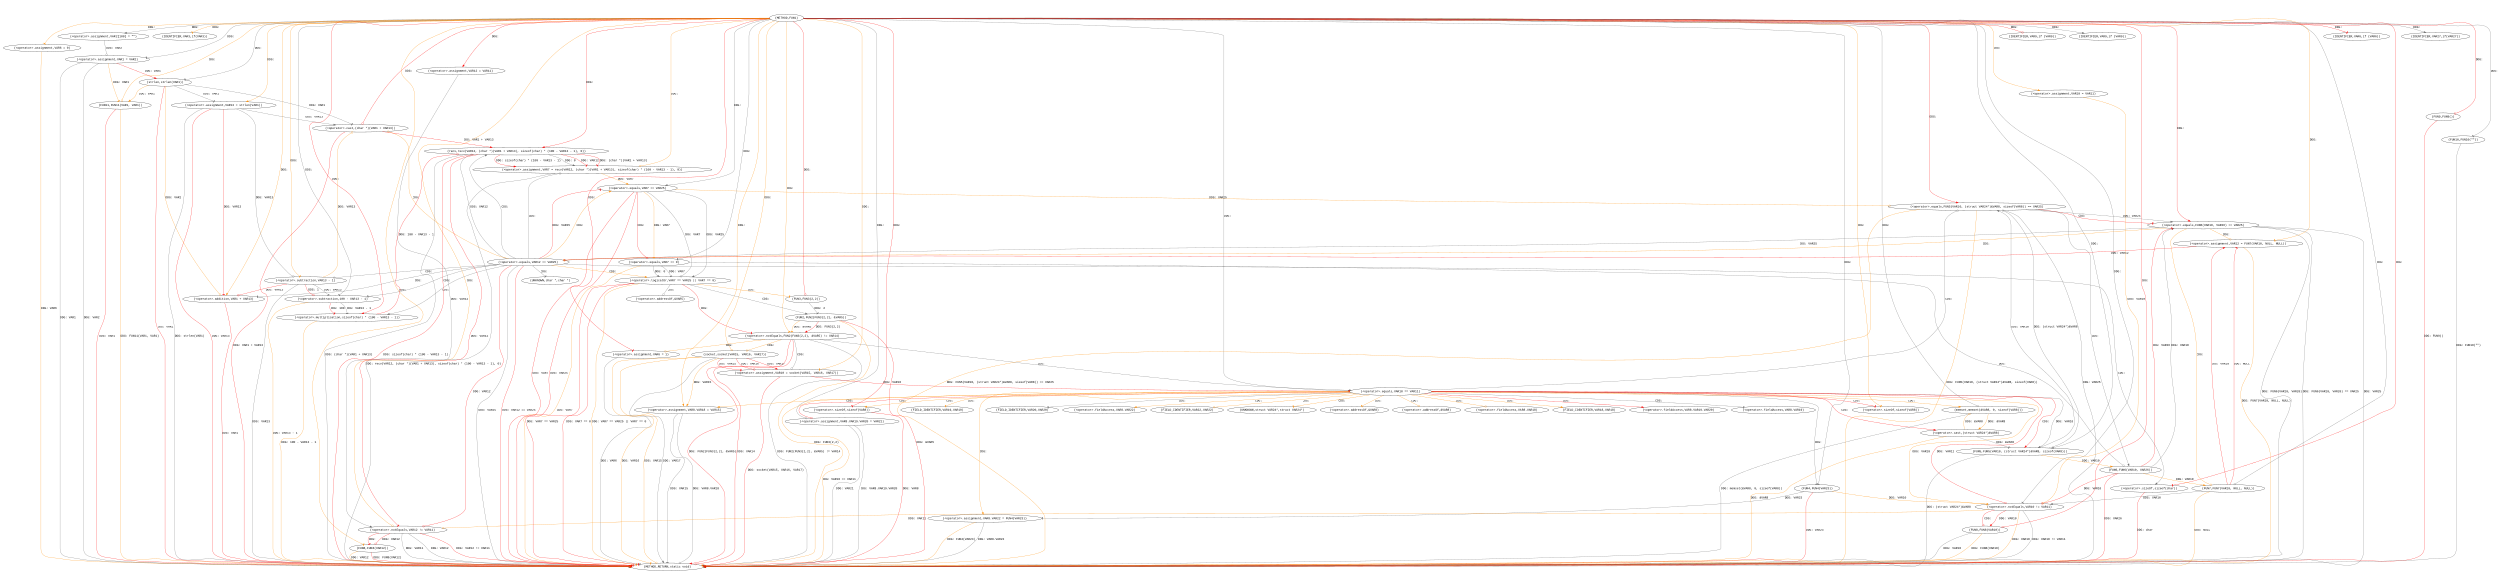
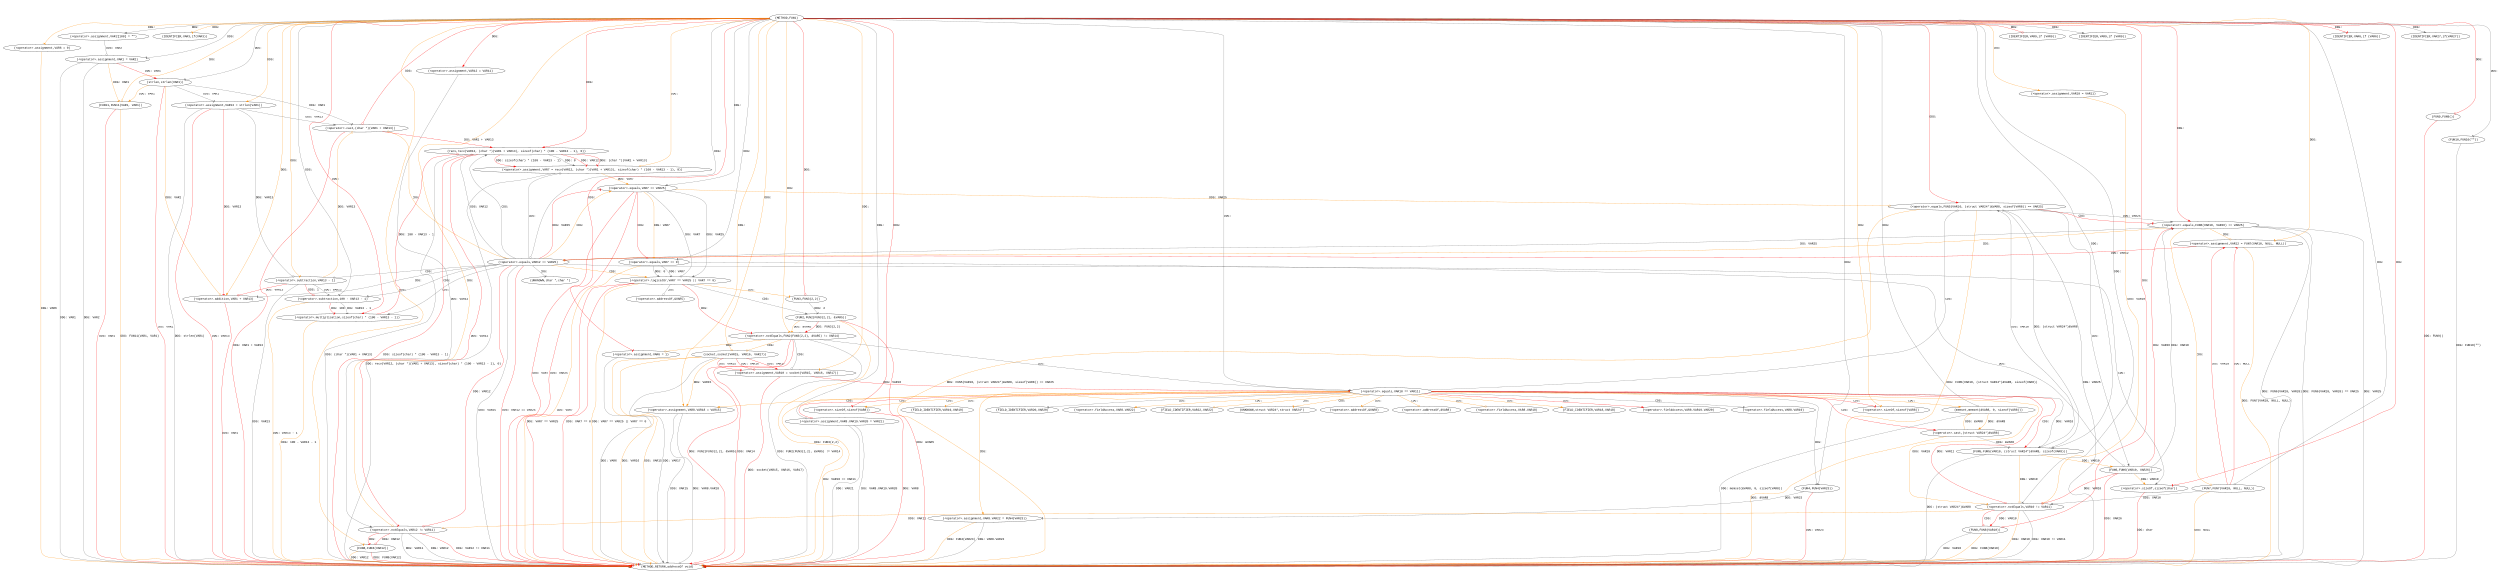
none -> (712, 174)
(2173, 480) -> (2139, 478)
(1909, 501) -> (2020, 478)
(667, 567) -> (667, 567)
